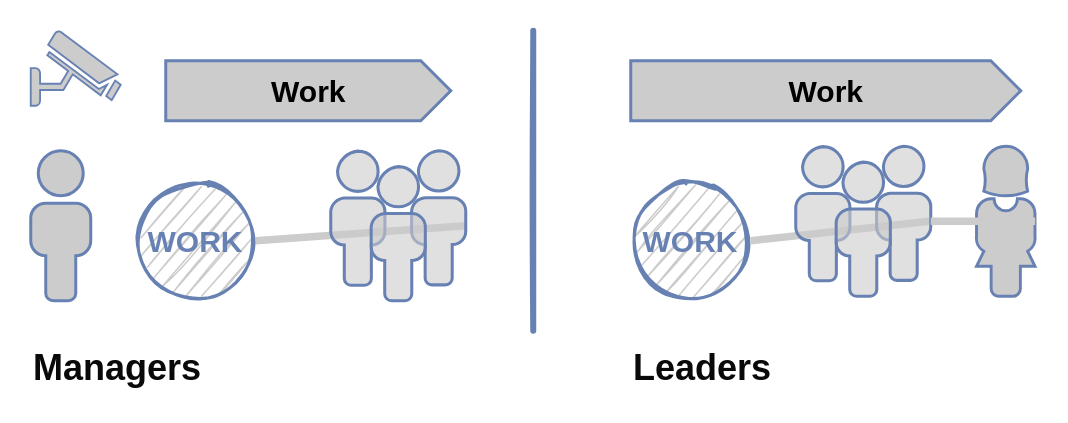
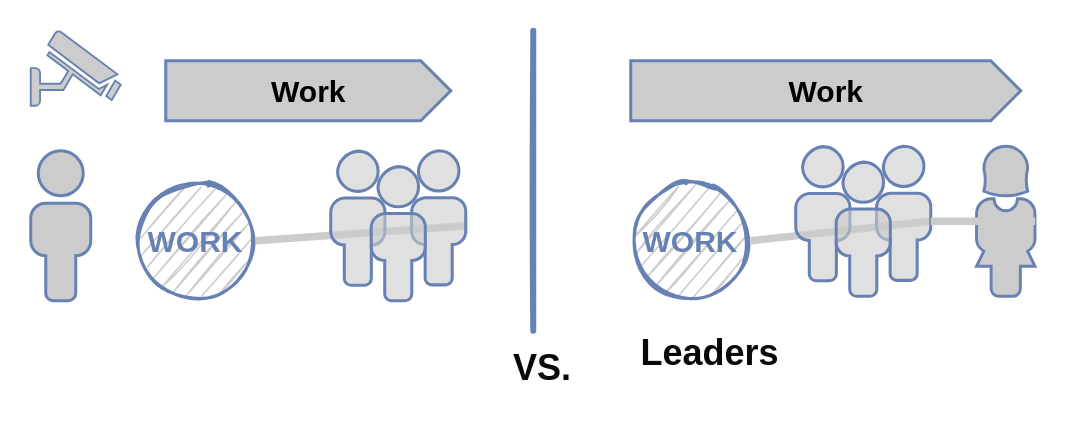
(203, 368) -> none
none -> (556, 368)
(751, 368) -> (758, 353)
